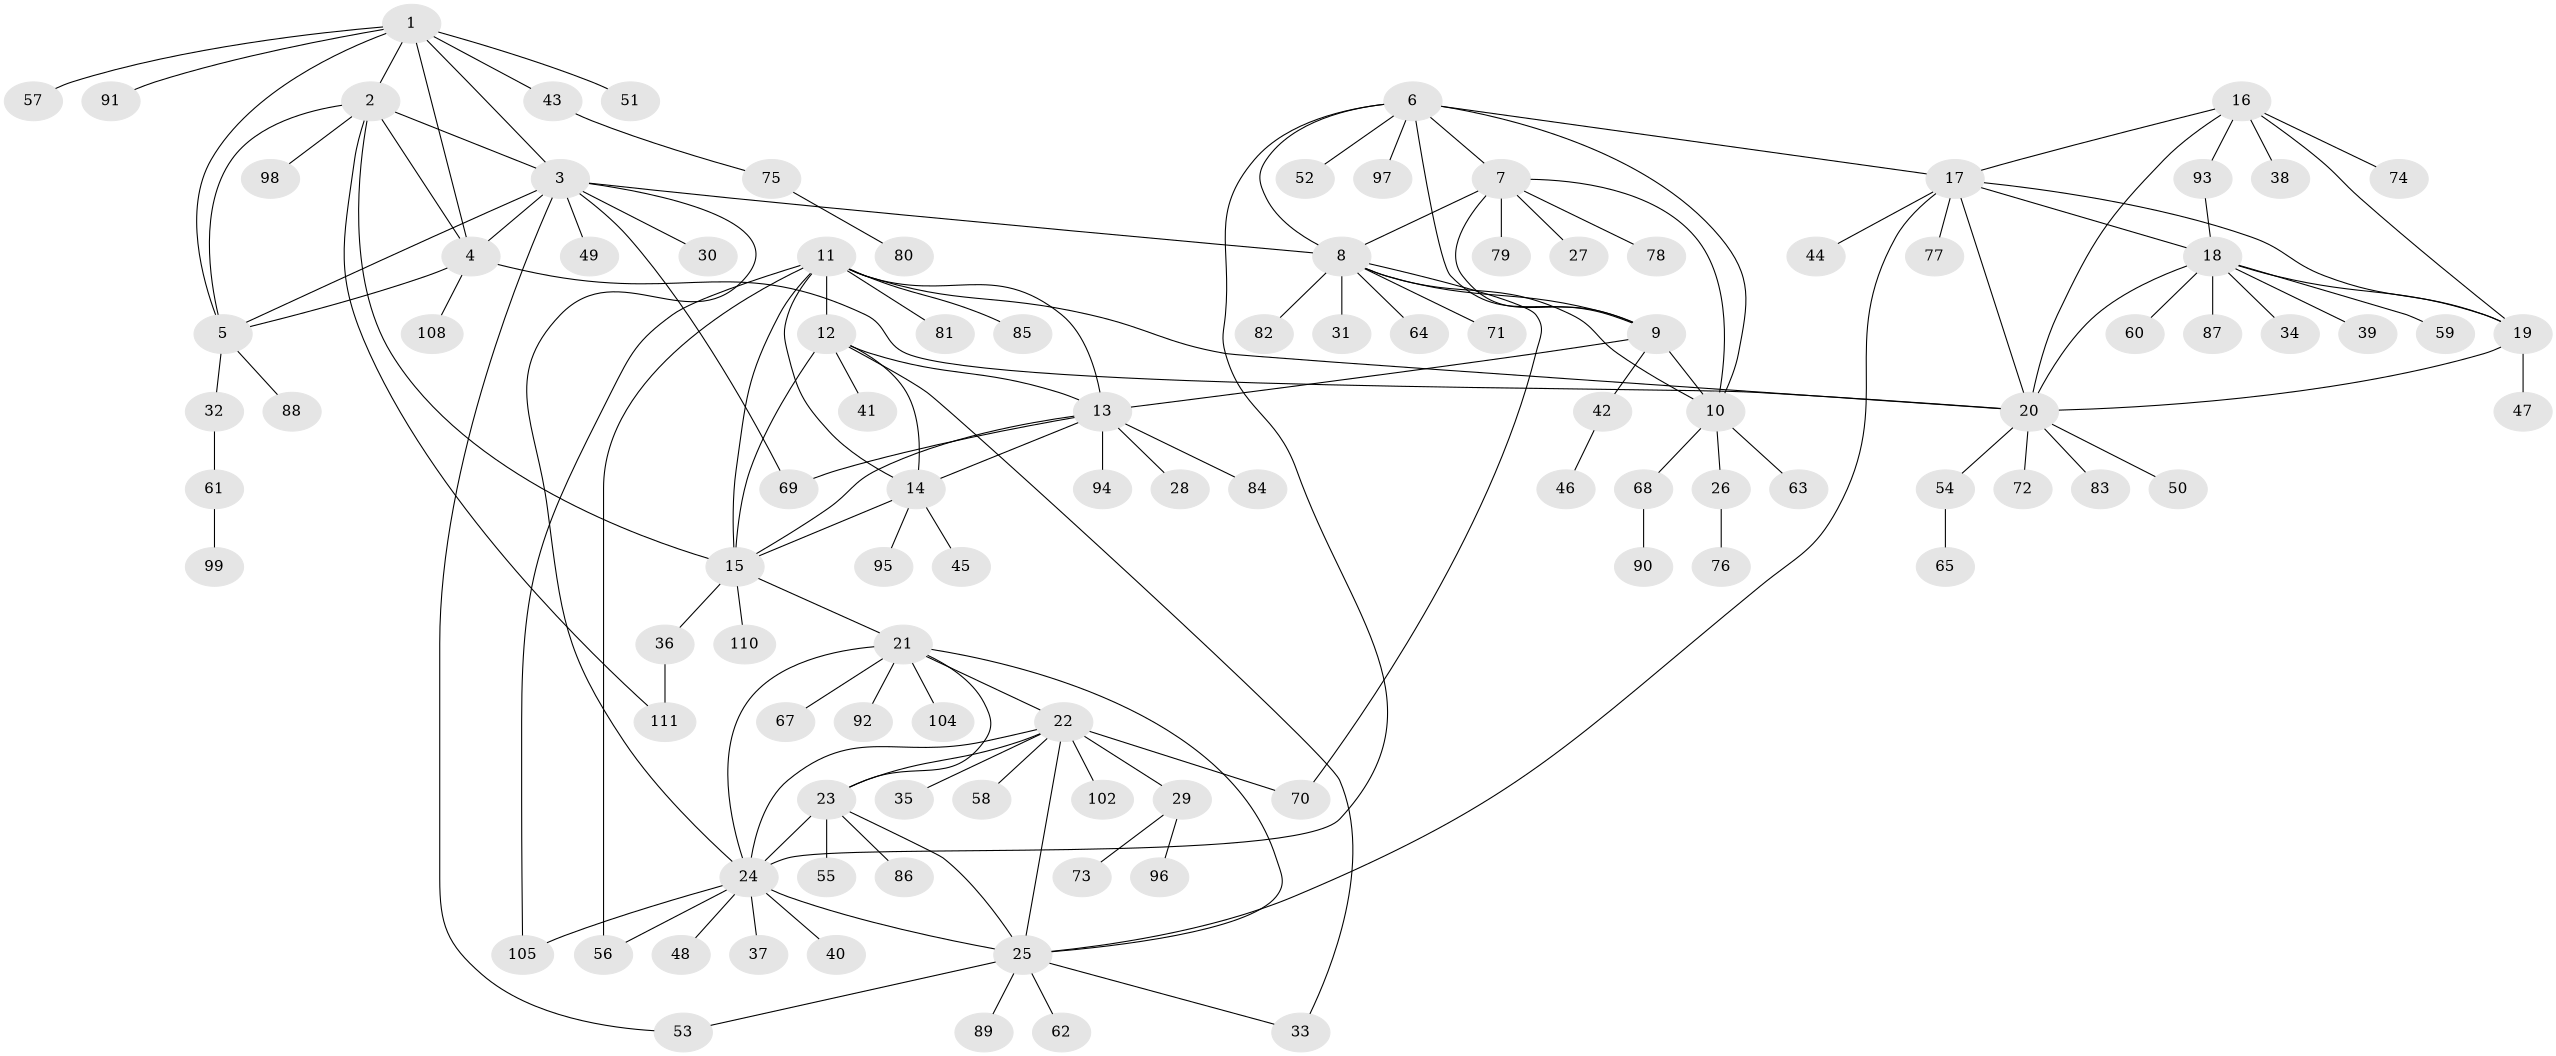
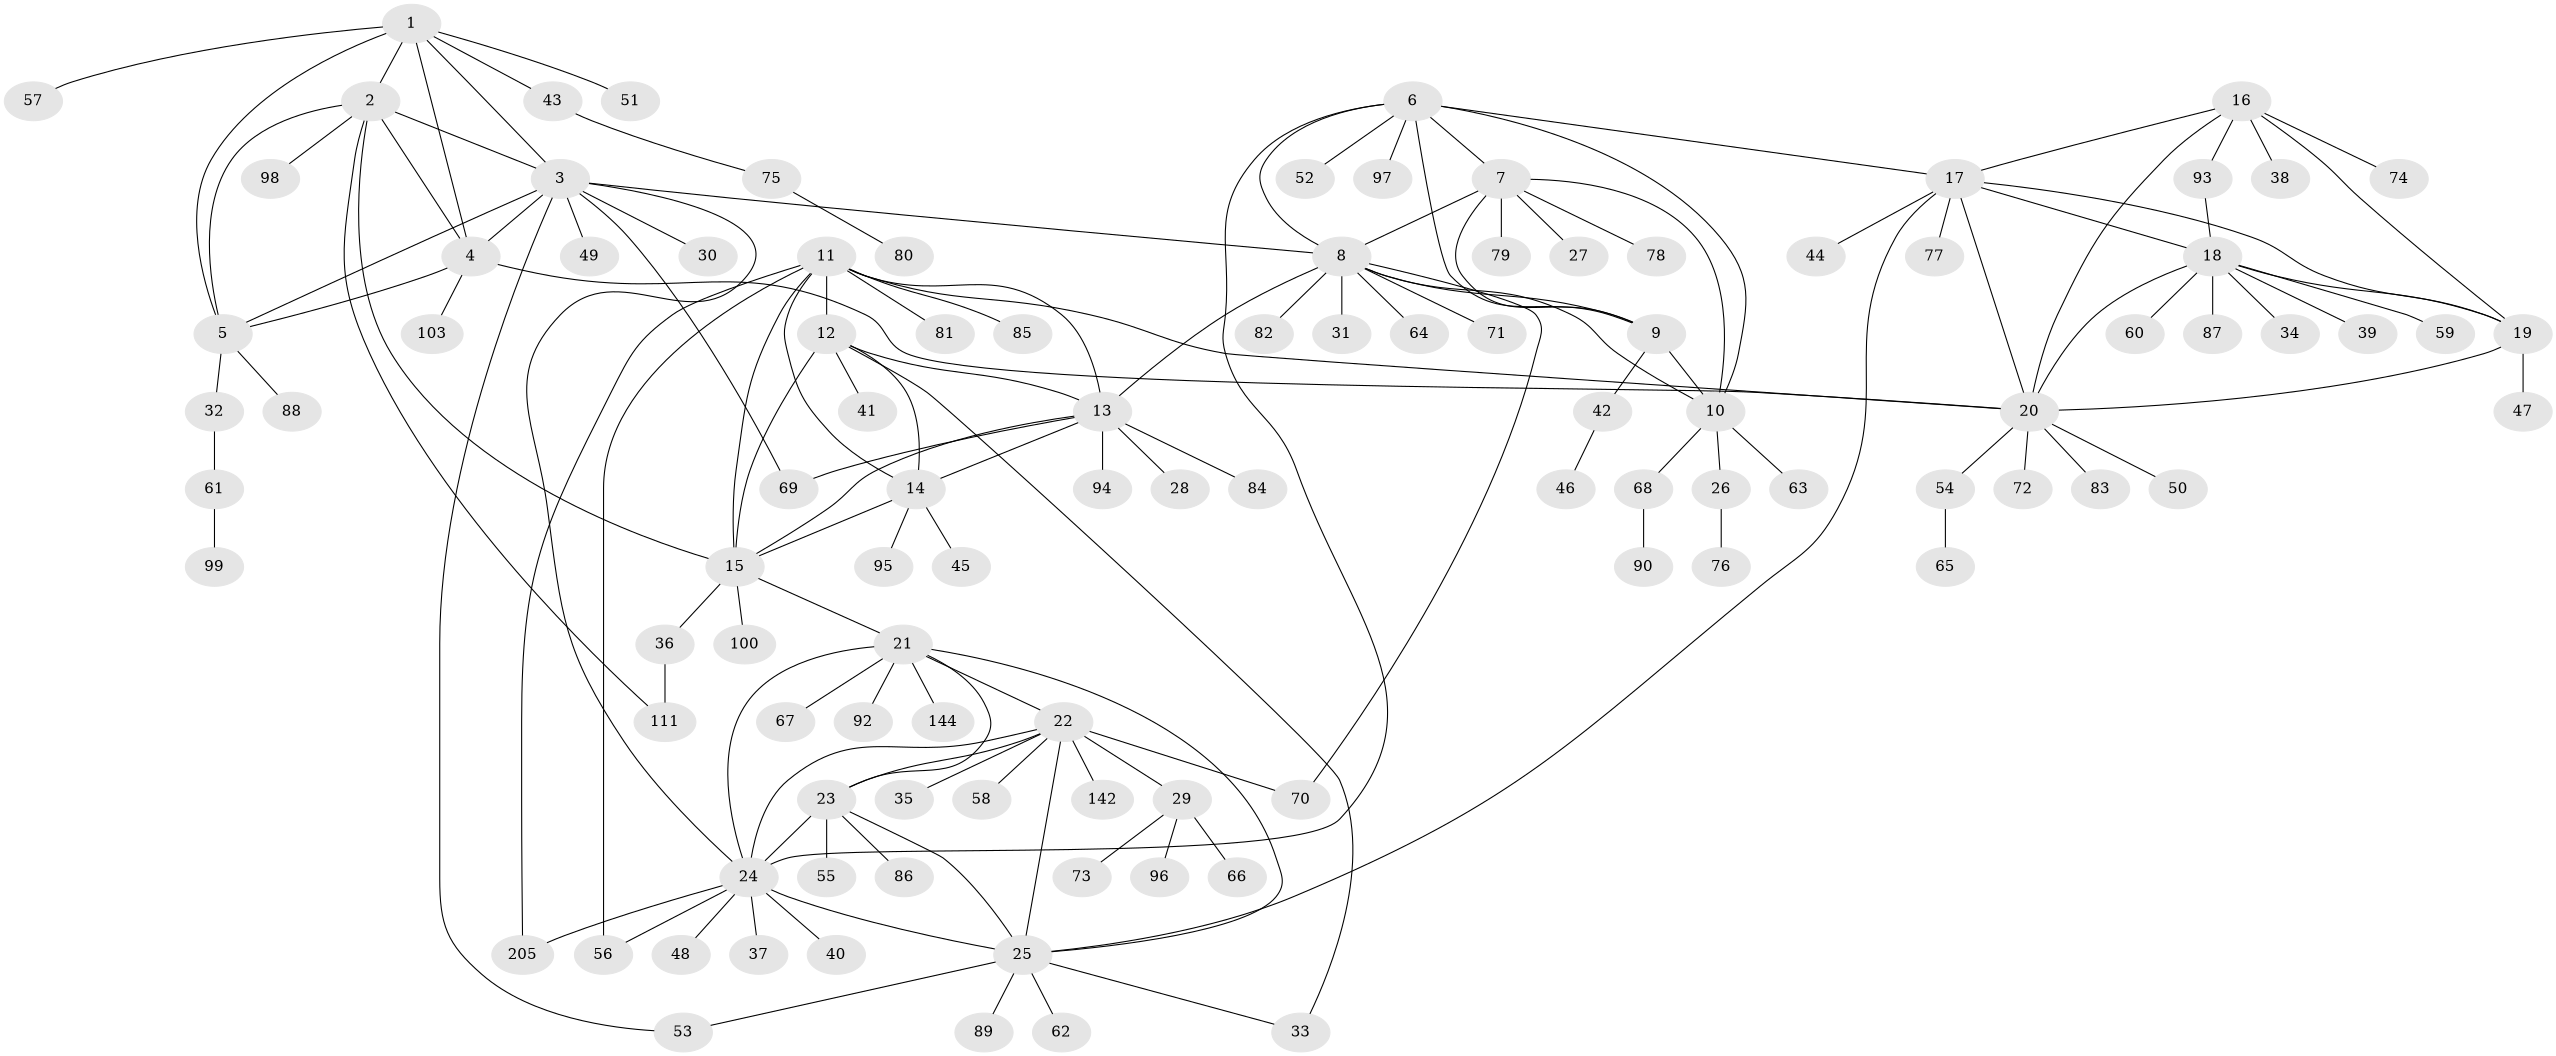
(111, 101) -> none
(432, 334) -> (432, 334)
(1380, 375) -> (1213, 323)
(745, 645) -> (745, 645)
(943, 722) -> (943, 722)
(1103, 800) -> (1103, 800)
none -> (1237, 877)
(523, 955) -> (523, 955)
